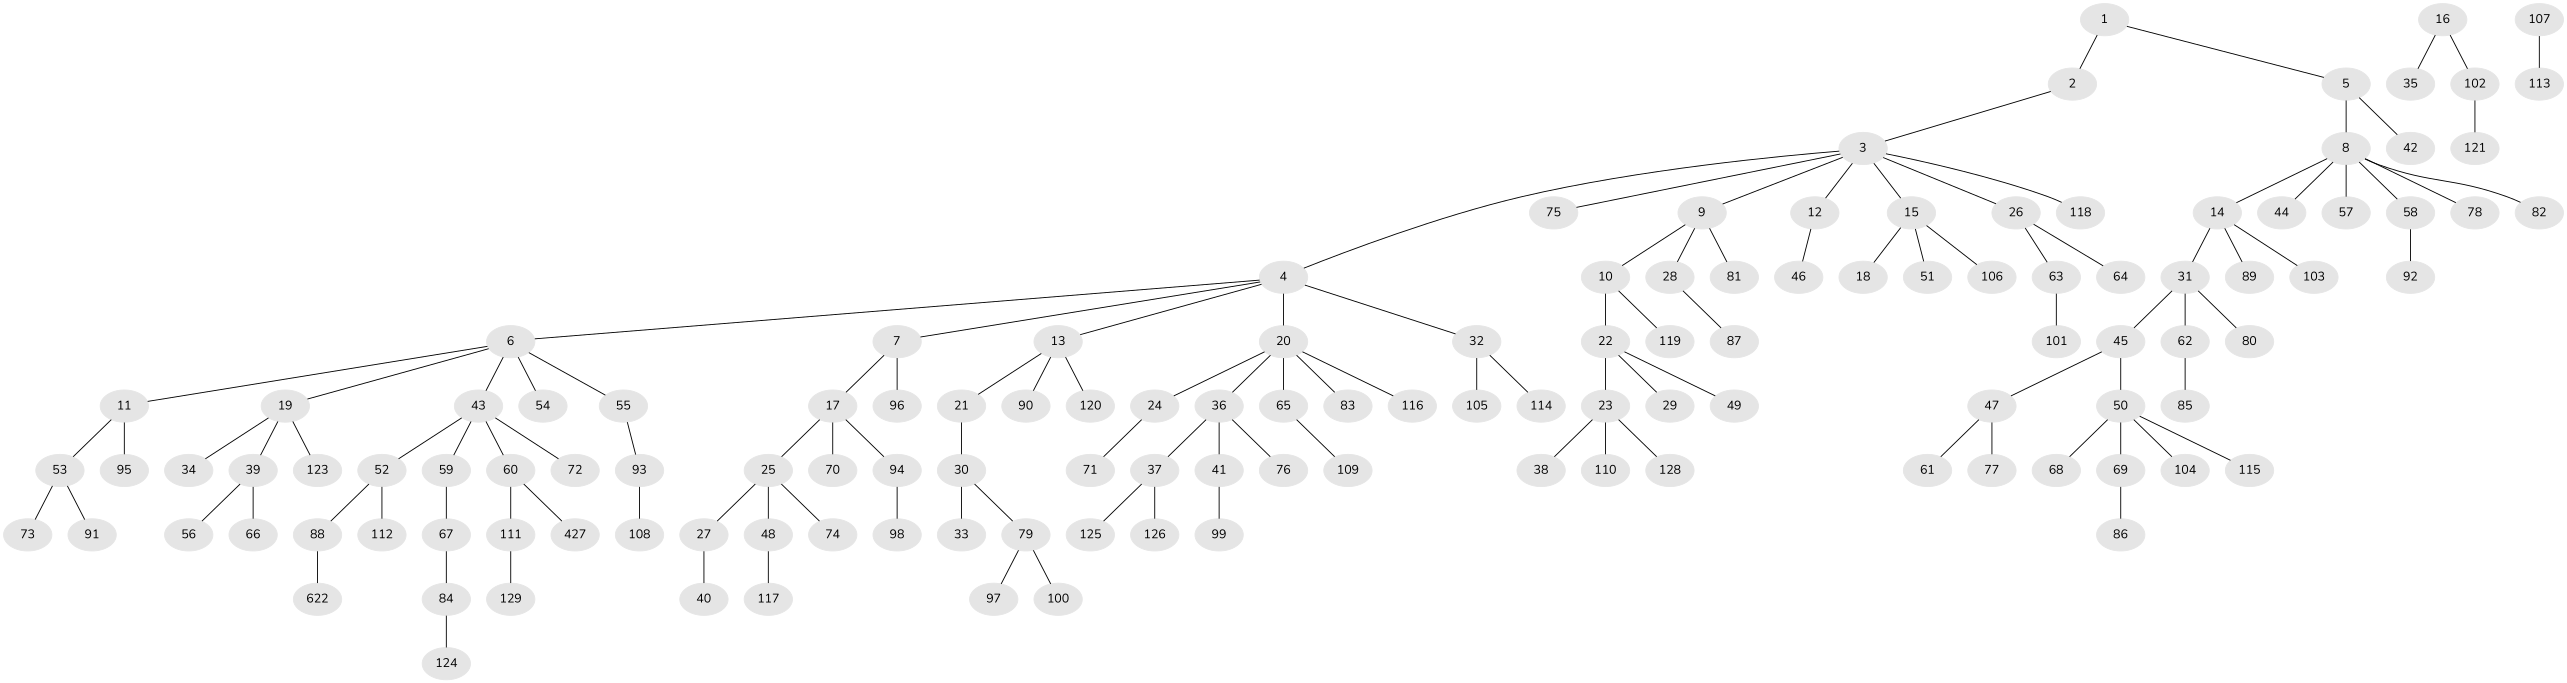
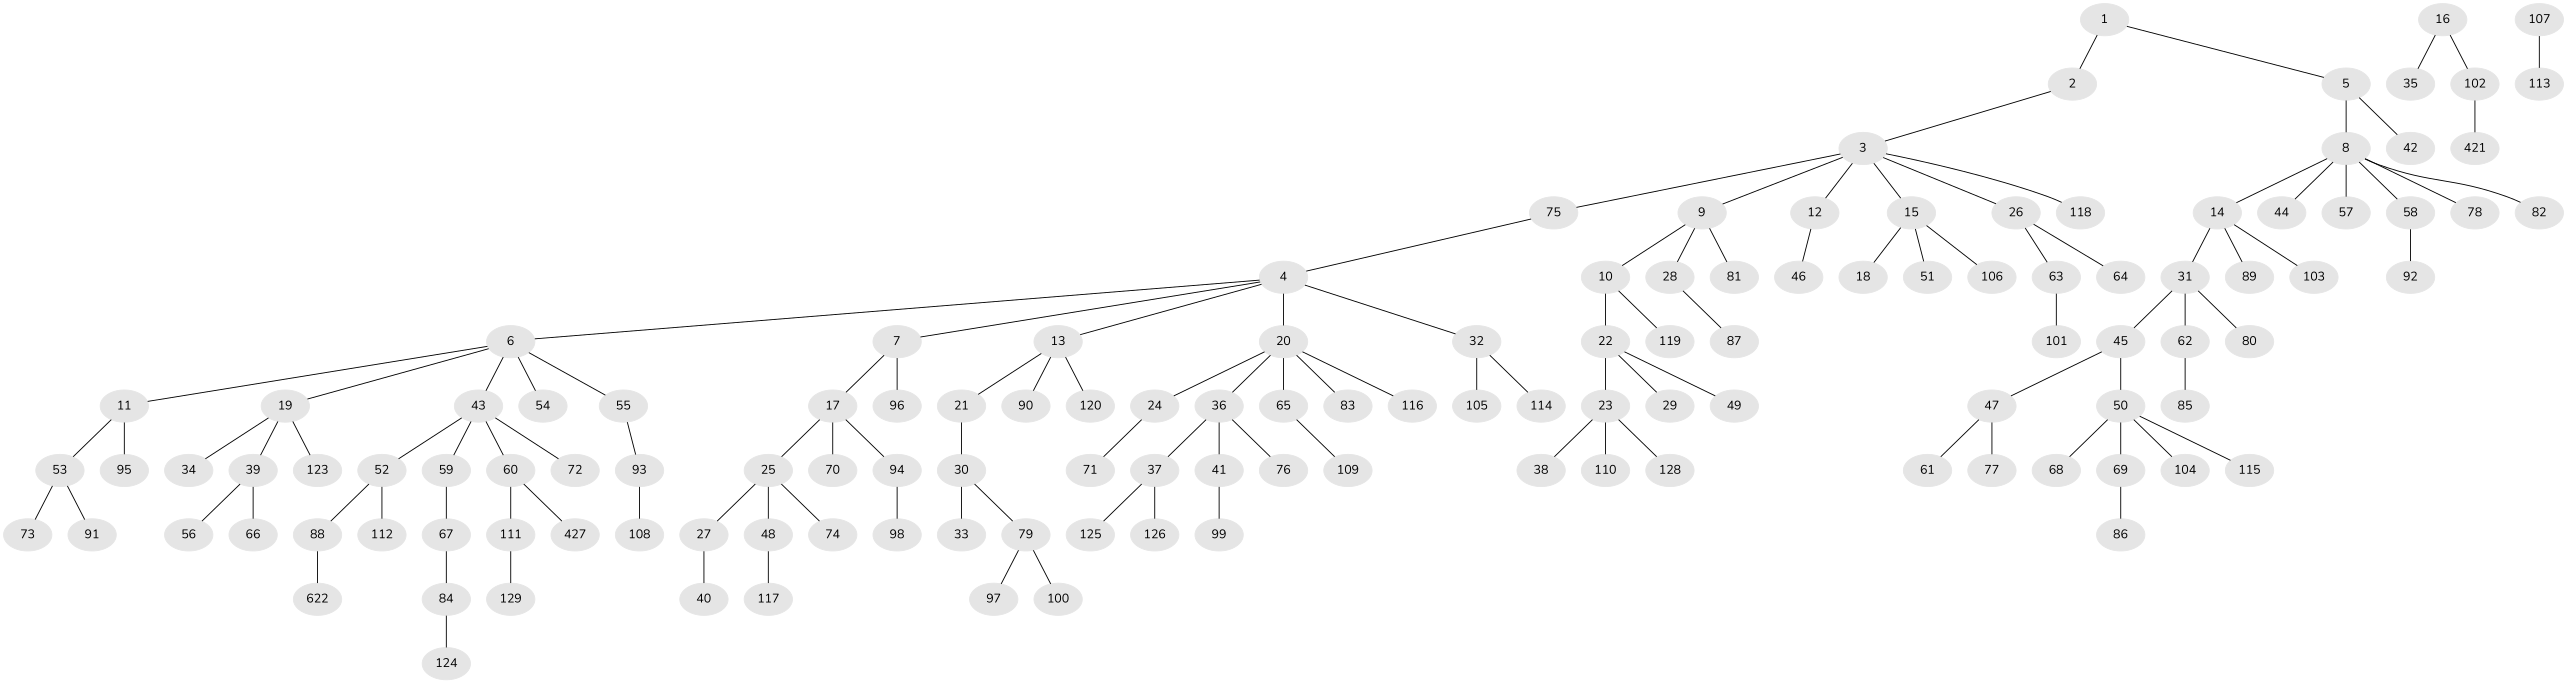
(2475, 148) -> (2475, 148)
(1566, 187) -> (1419, 245)
